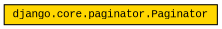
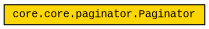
(111, 15) -> (104, 15)
